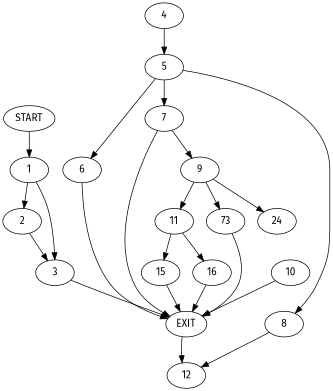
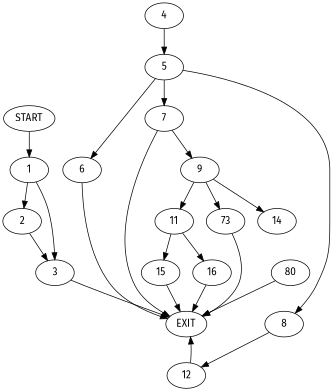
(277, 221) -> (277, 221)
(291, 273) -> (291, 273)
(182, 346) -> (191, 354)
